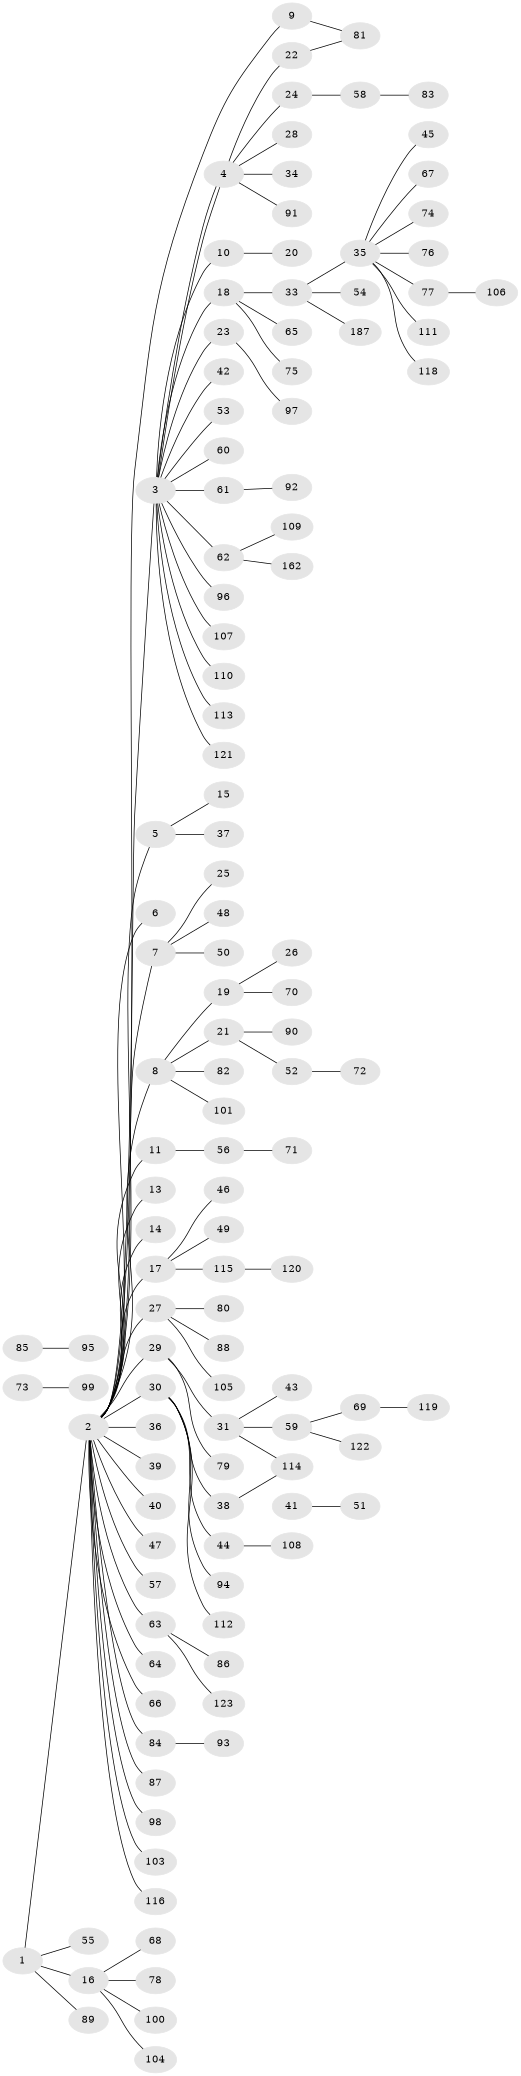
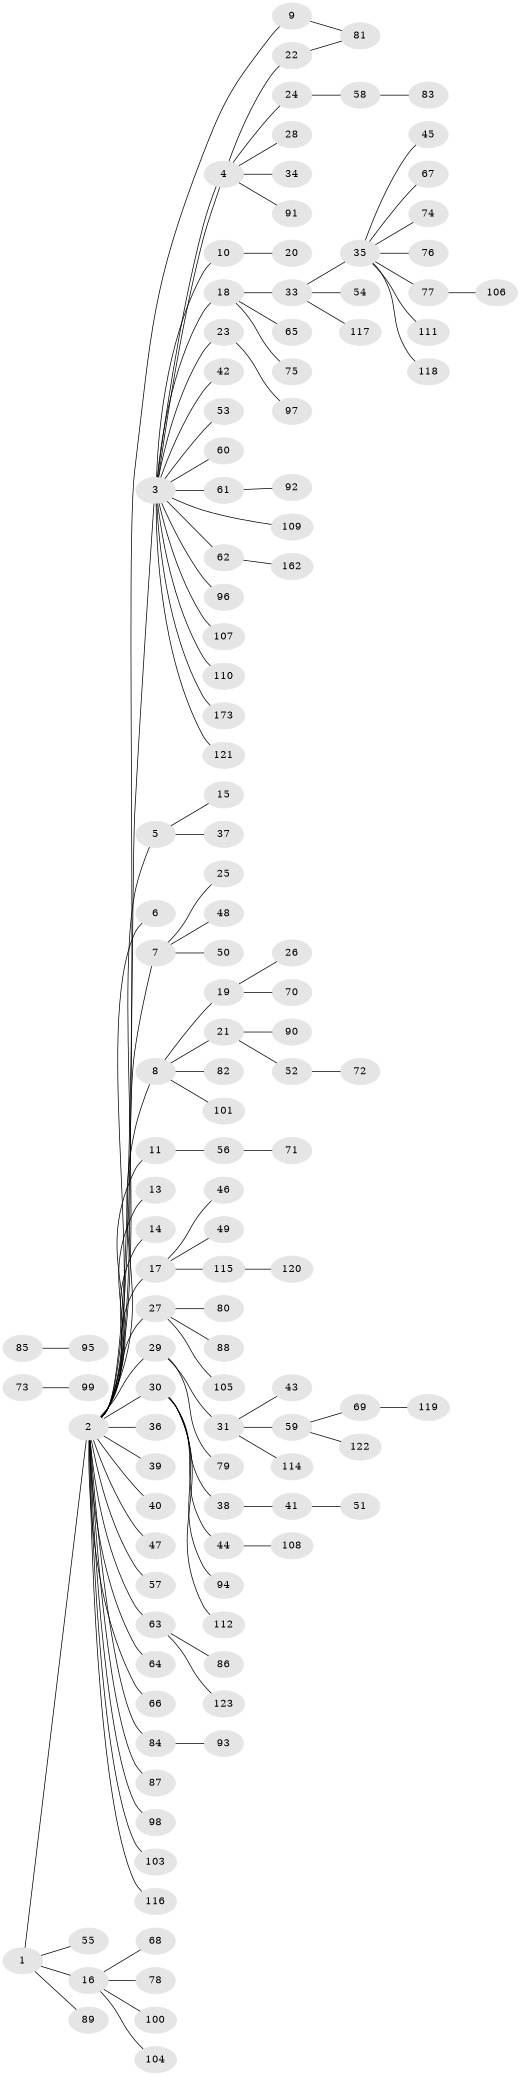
(360, 332) -> (360, 332)
(258, 543) -> (221, 515)
(224, 716) -> (224, 716)
(258, 1487) -> (258, 1506)
